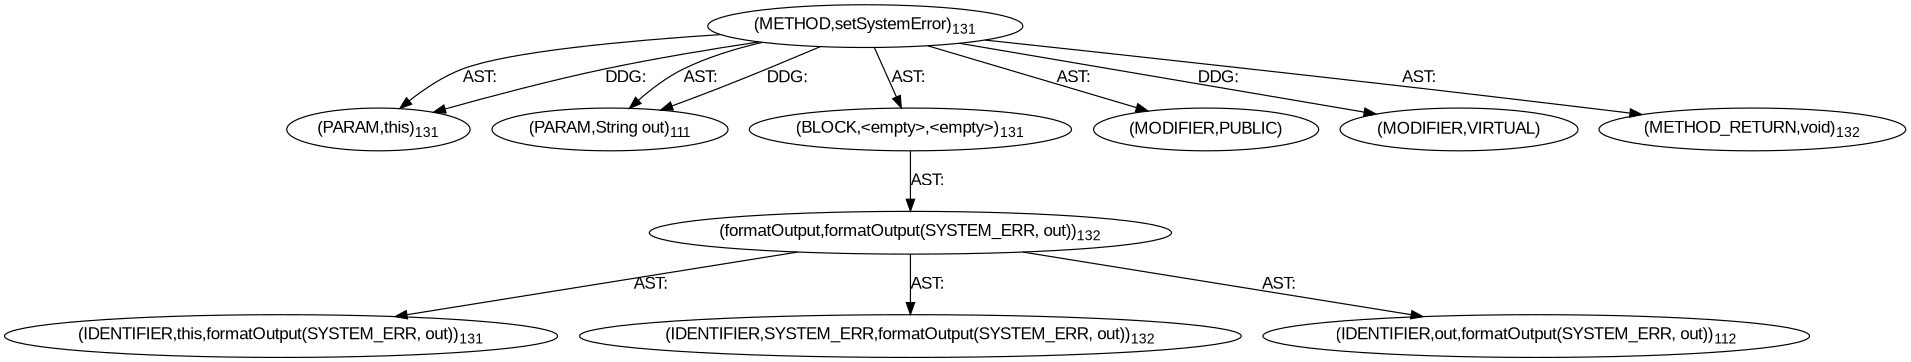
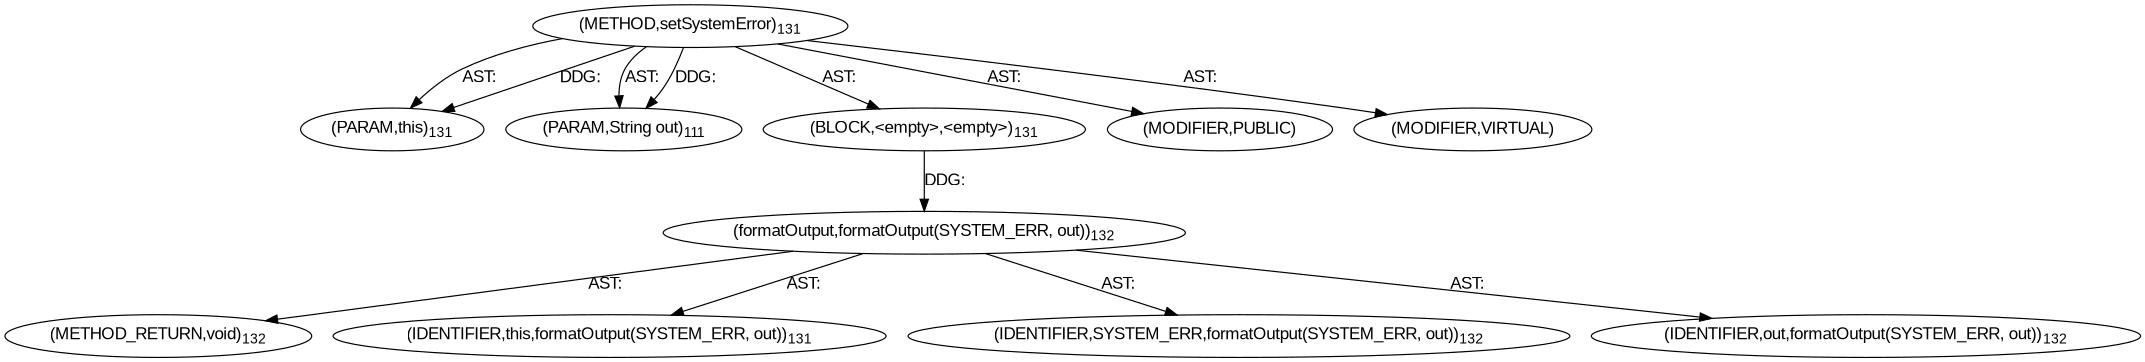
(1307, 75) -> (535, 285)
(1221, 78) -> (1203, 78)
(930, 181) -> (947, 181)
(1726, 334) -> (2055, 334)
